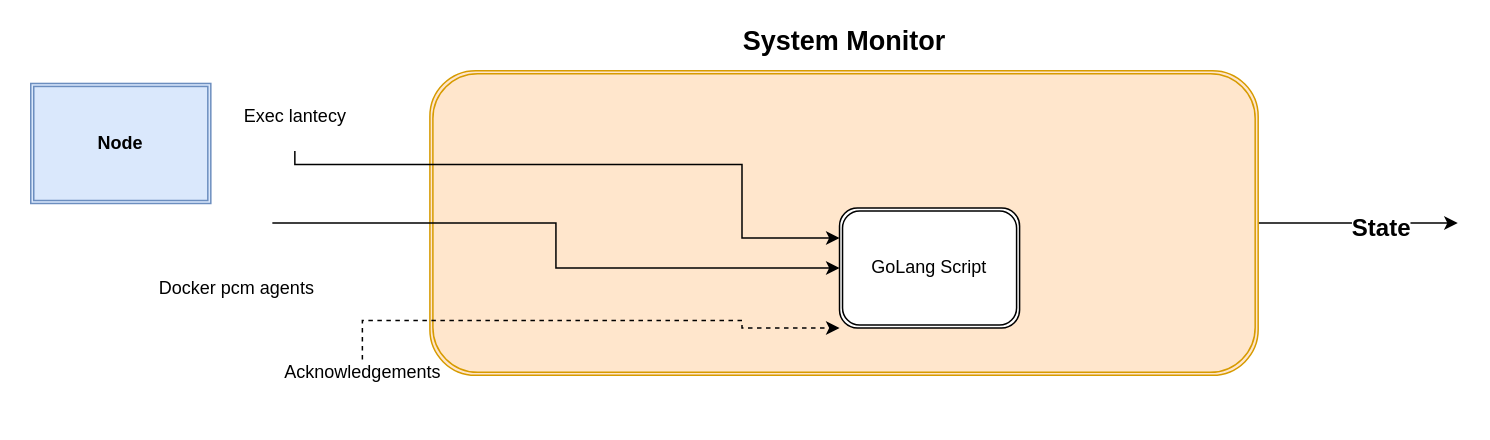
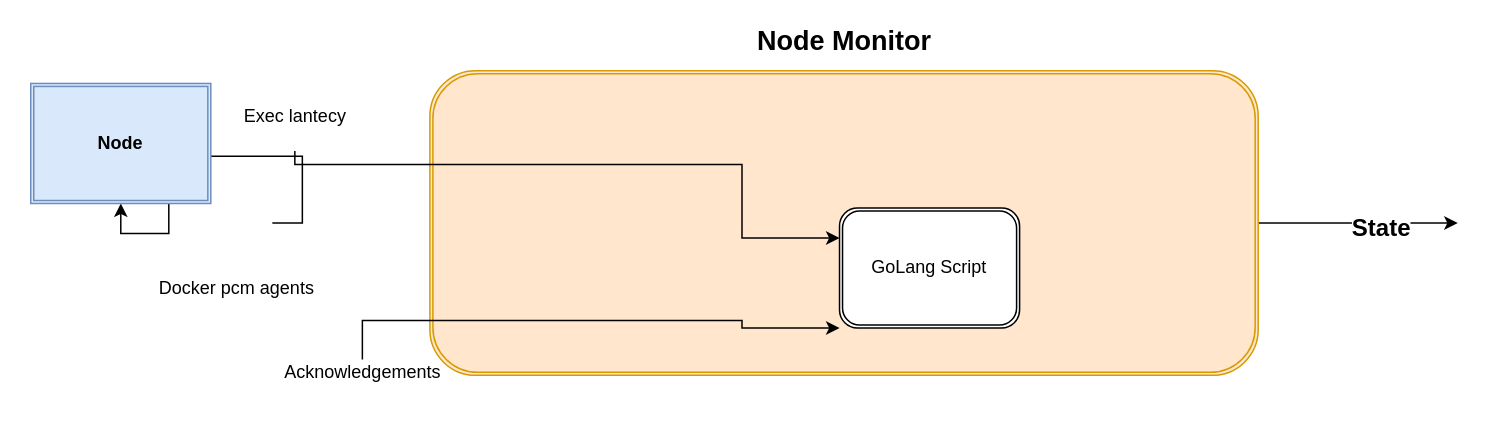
(845, 41) -> (845, 41)
(556, 254) -> (290, 156)
(581, 320) -> (581, 320)
